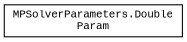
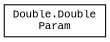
(93, 21) -> (55, 21)
